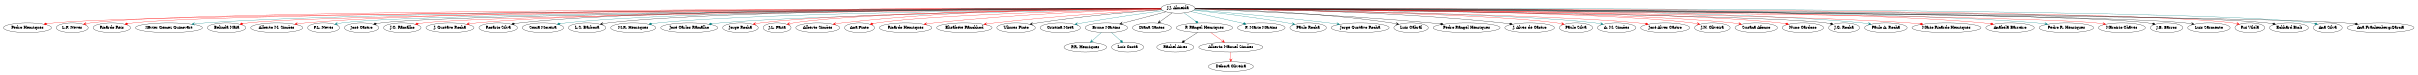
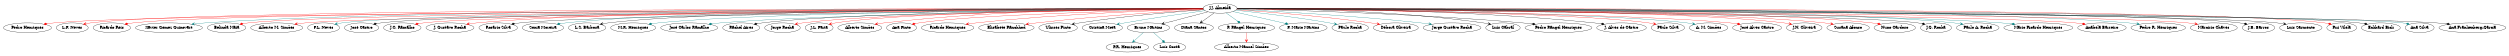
(1716, 10) -> (1783, 10)
(1557, 13) -> (1624, 12)
(1191, 37) -> (980, 12)
(1231, 56) -> (1307, 16)
